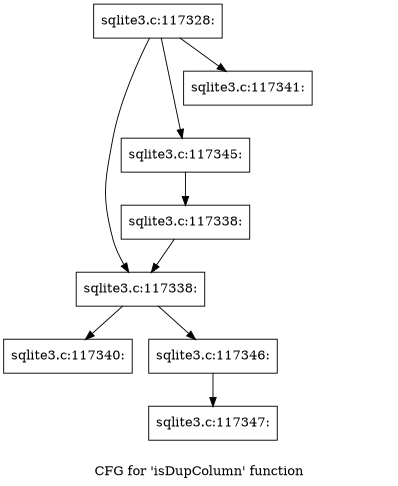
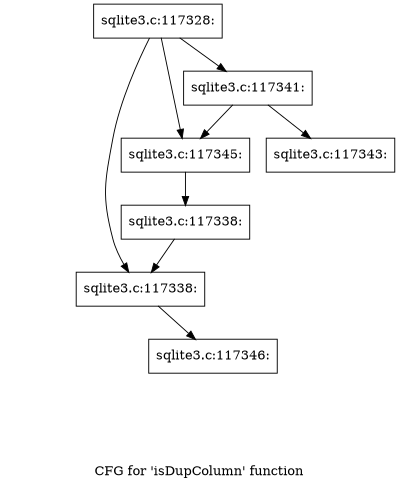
none -> (220, 118)
none -> (330, 155)
(68, 356) -> none
(213, 423) -> none
